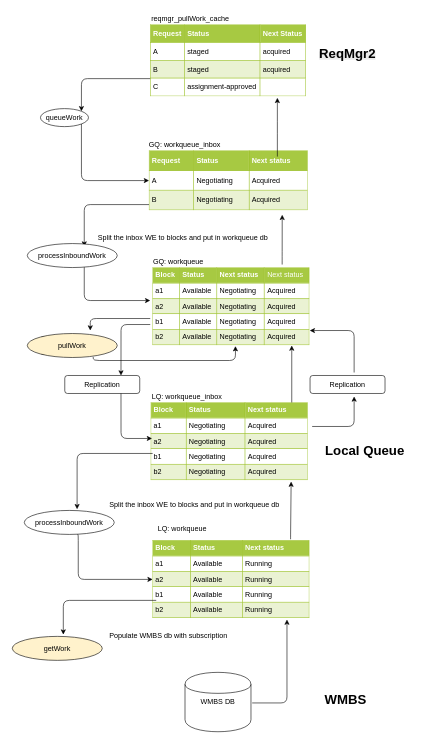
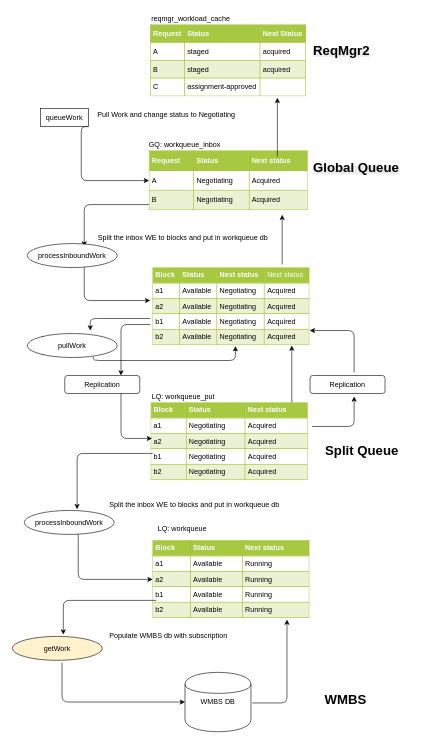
(192, 18) -> (193, 18)
(369, 54) -> (363, 51)
(103, 78) -> none
none -> (171, 114)
(65, 117) -> (65, 117)
none -> (363, 169)
(185, 261) -> none
(72, 345) -> (72, 345)
(188, 396) -> (185, 396)
(346, 447) -> (345, 447)
(291, 533) -> none
none -> (179, 702)
